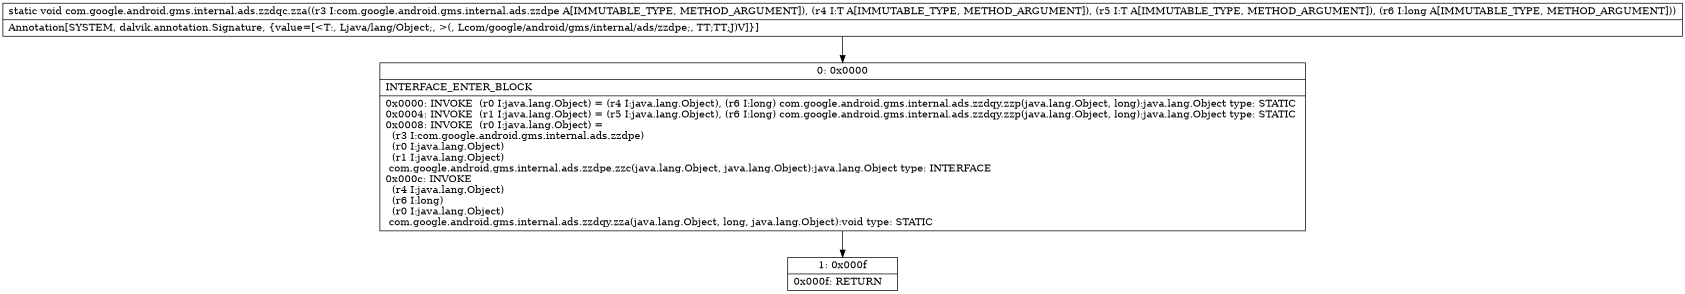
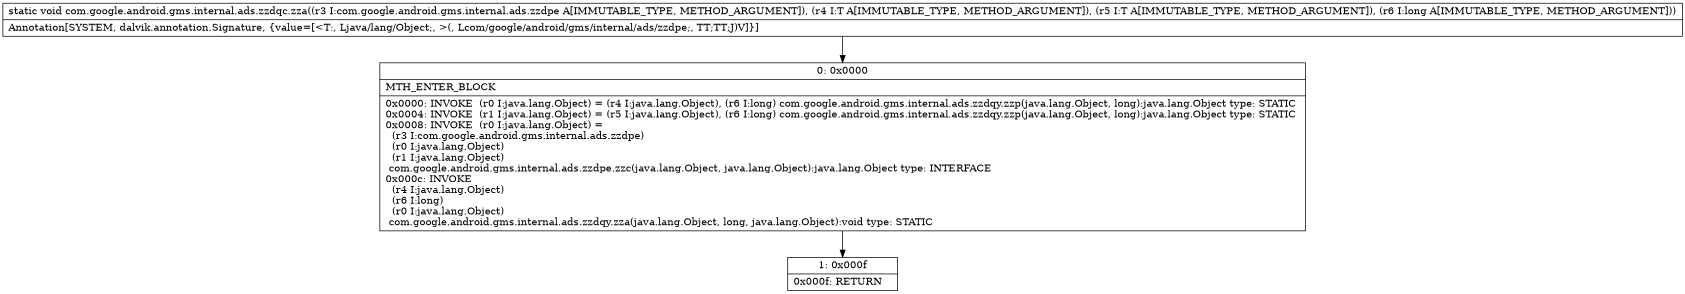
(459, 87) -> (441, 87)
